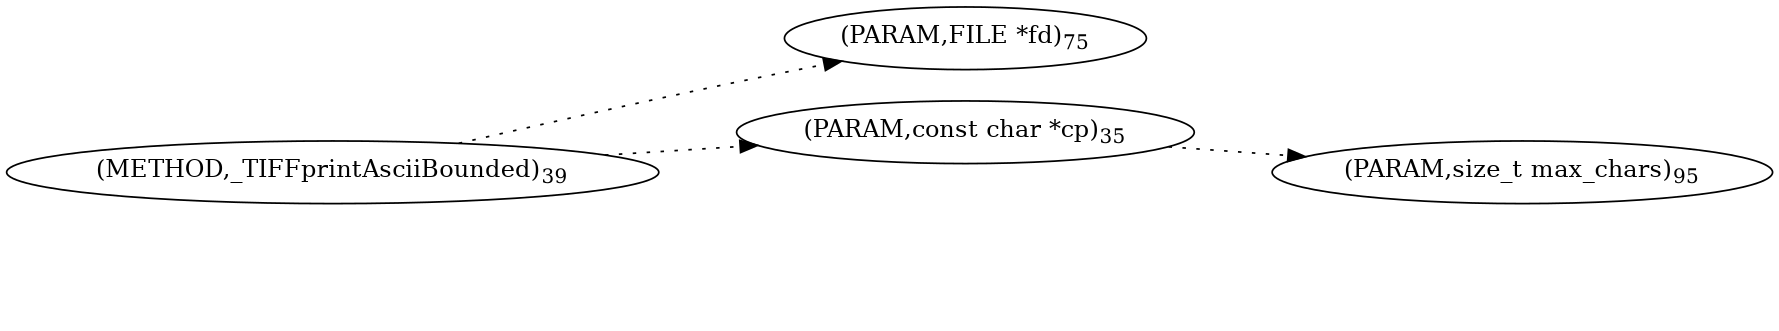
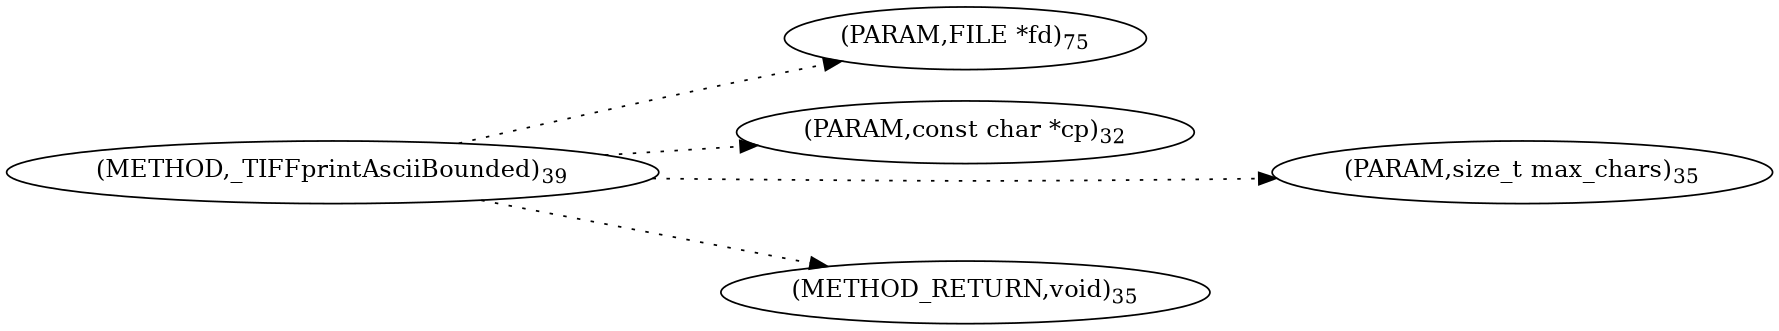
(1113, 130) -> (1113, 130)
(1228, 151) -> (955, 181)
(1687, 170) -> (1687, 170)
none -> (965, 292)
